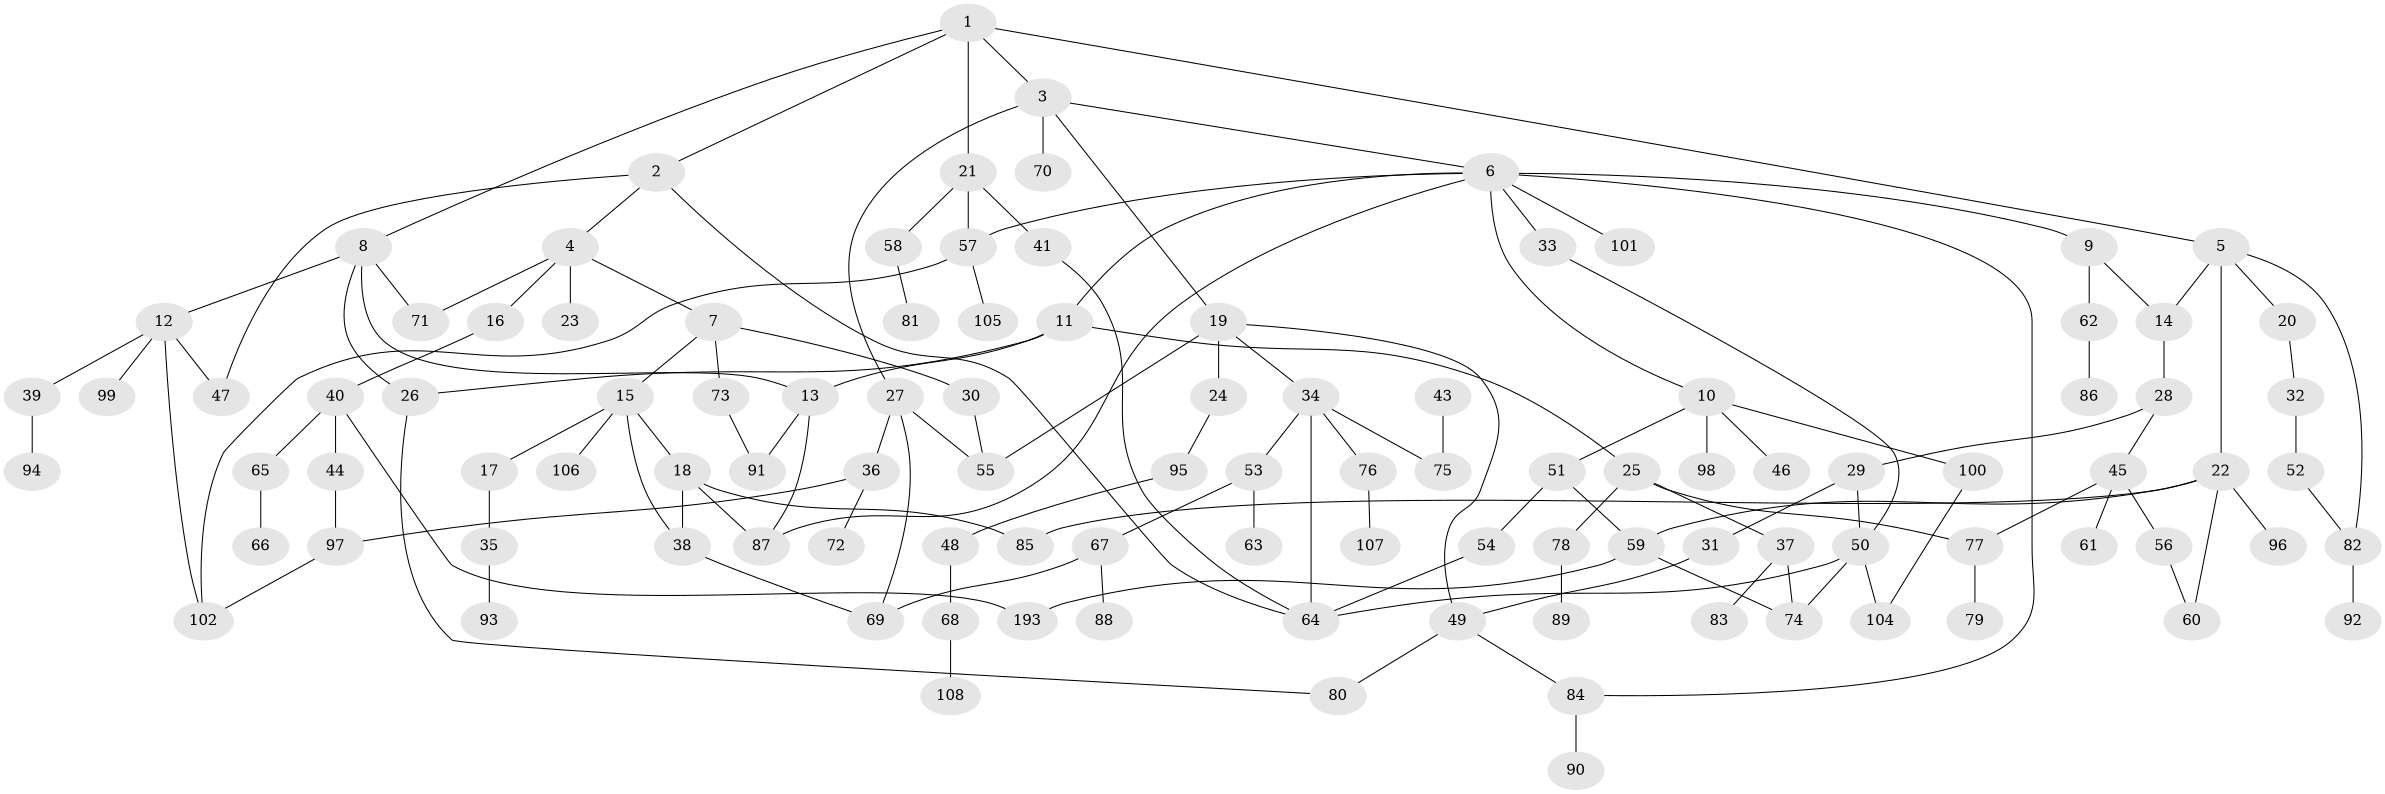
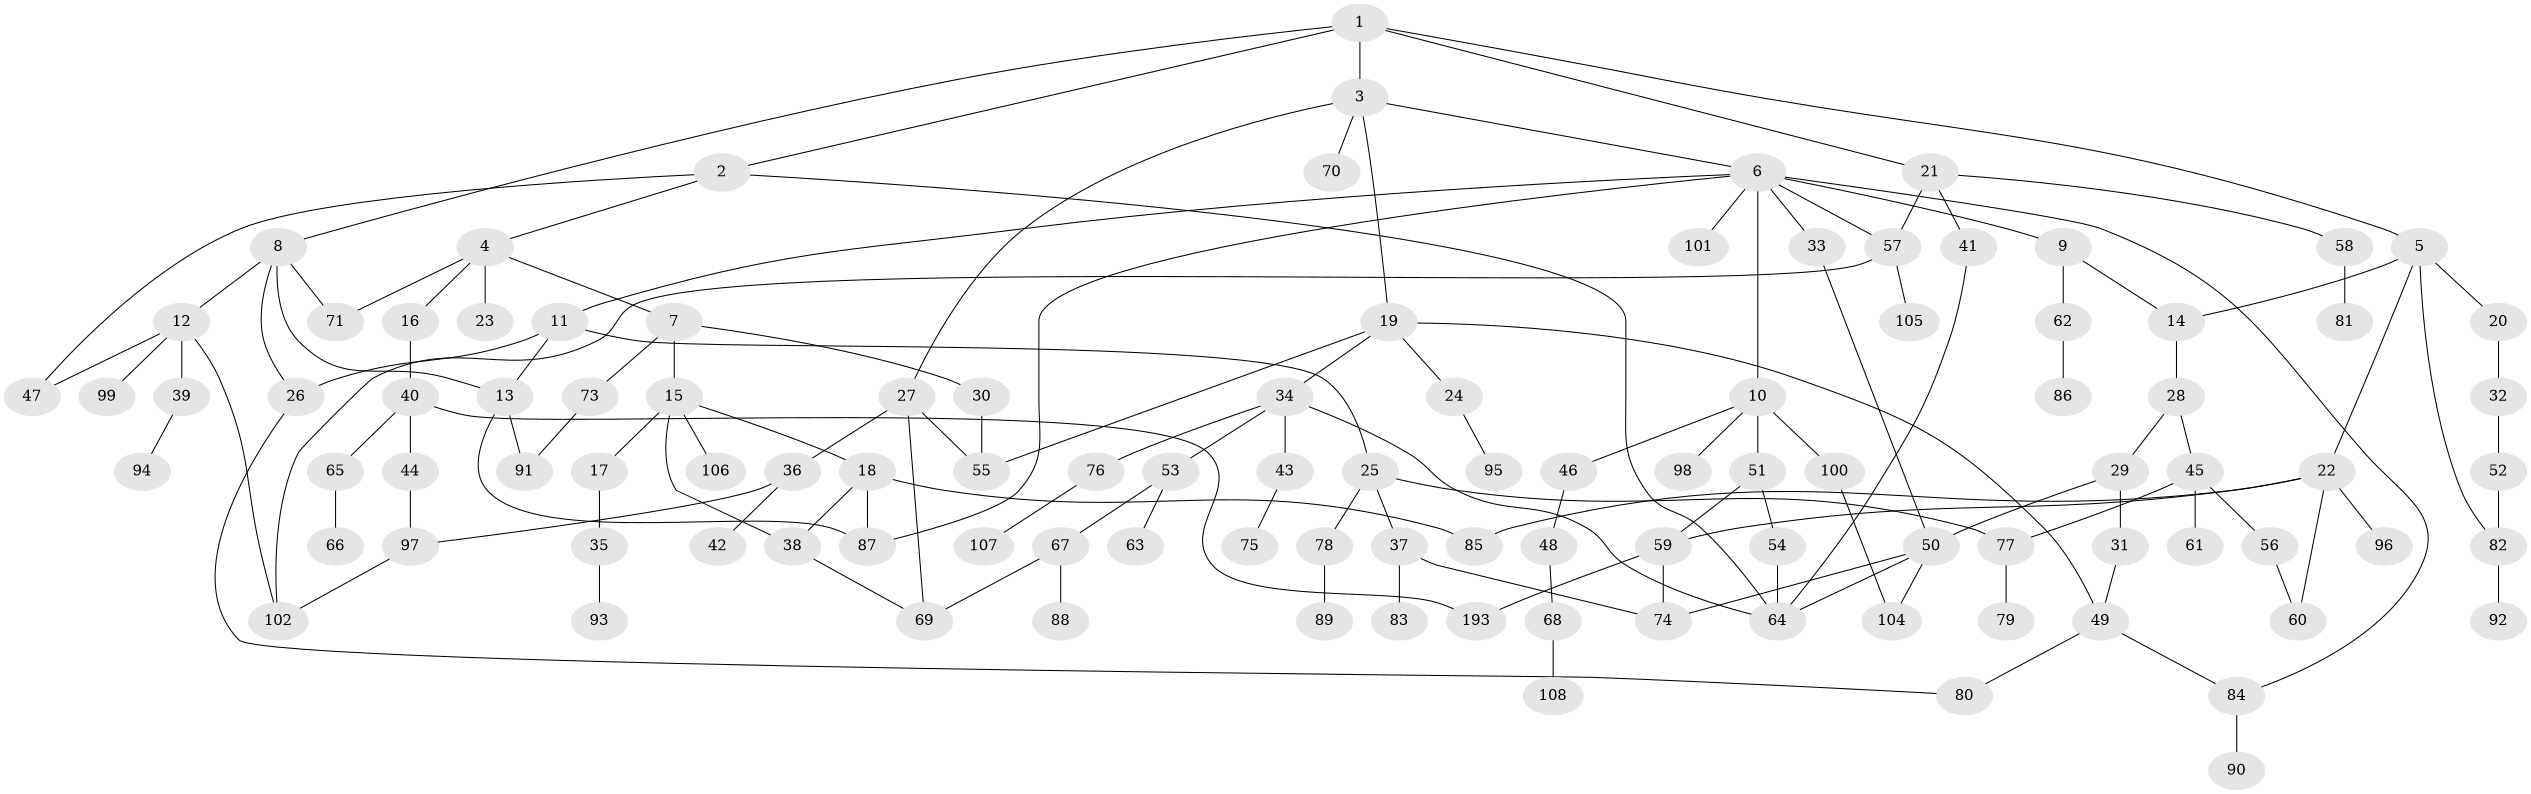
(1377, 434) -> (1285, 434)
(1062, 503) -> (1559, 508)
(836, 546) -> (718, 546)
